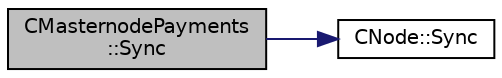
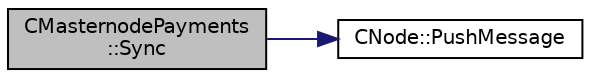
(416, 39) -> (460, 39)
